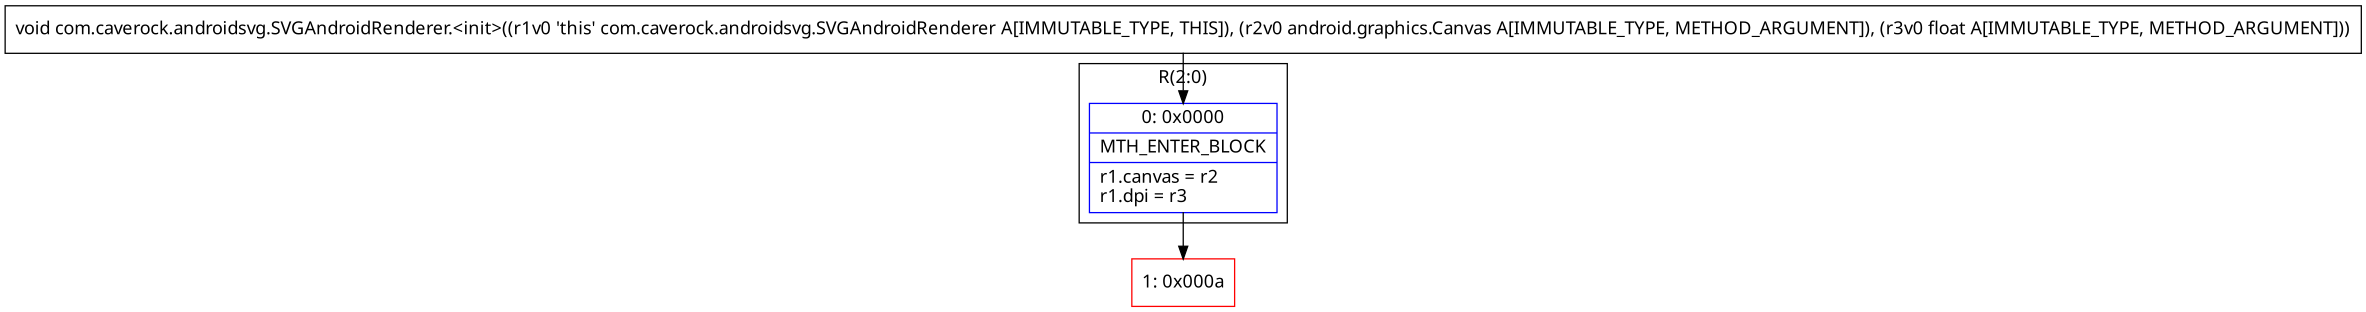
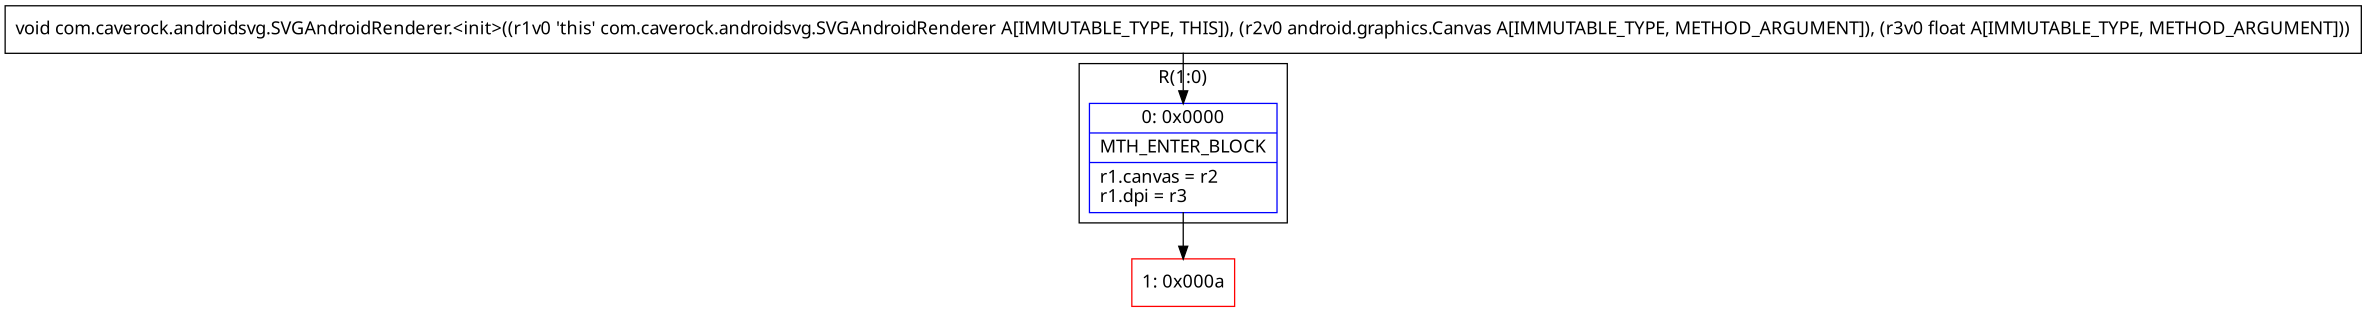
(1183, 78) -> (1183, 78)
